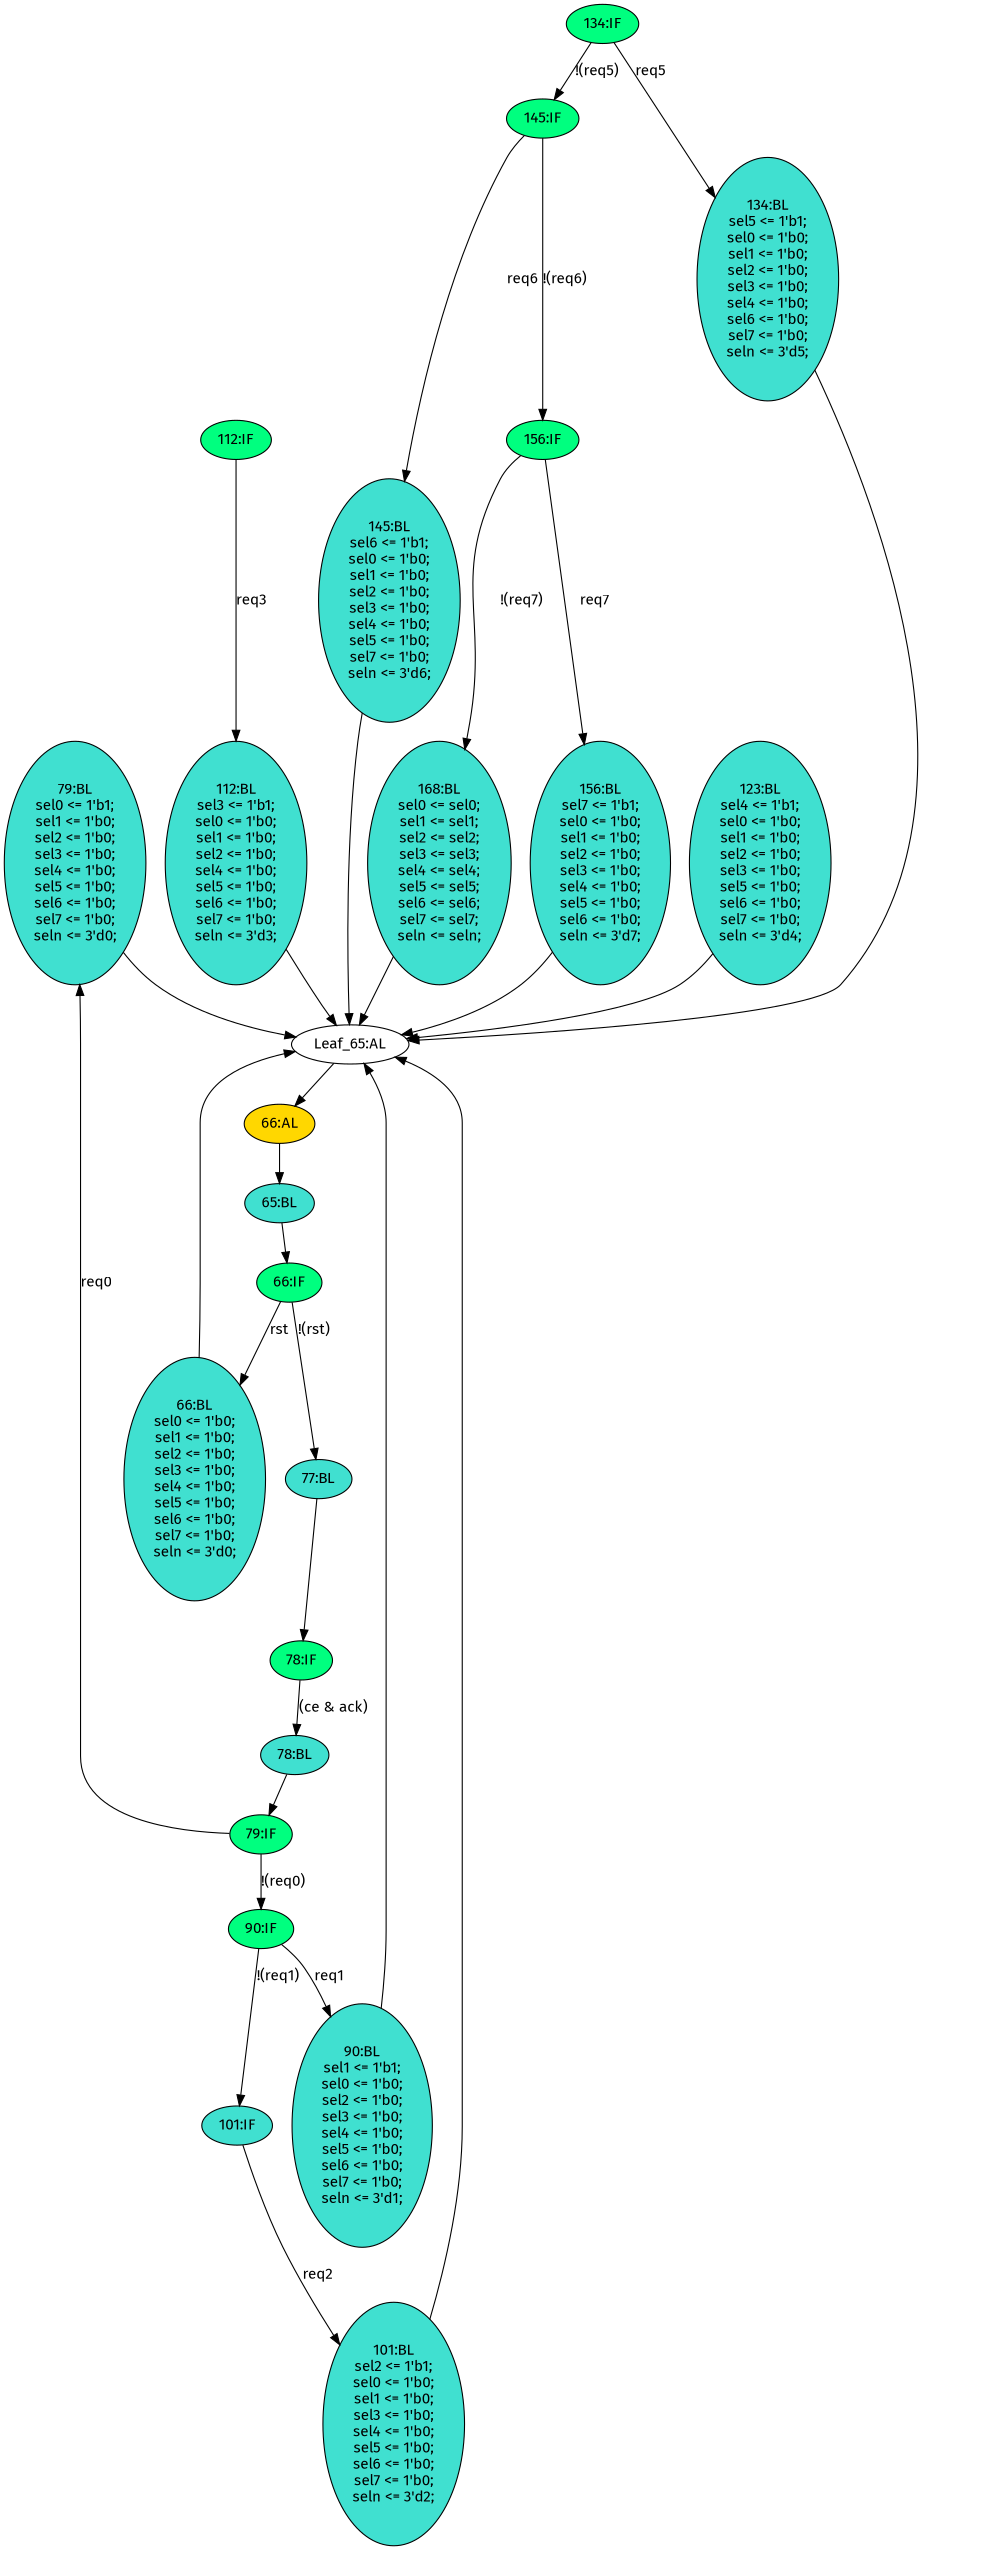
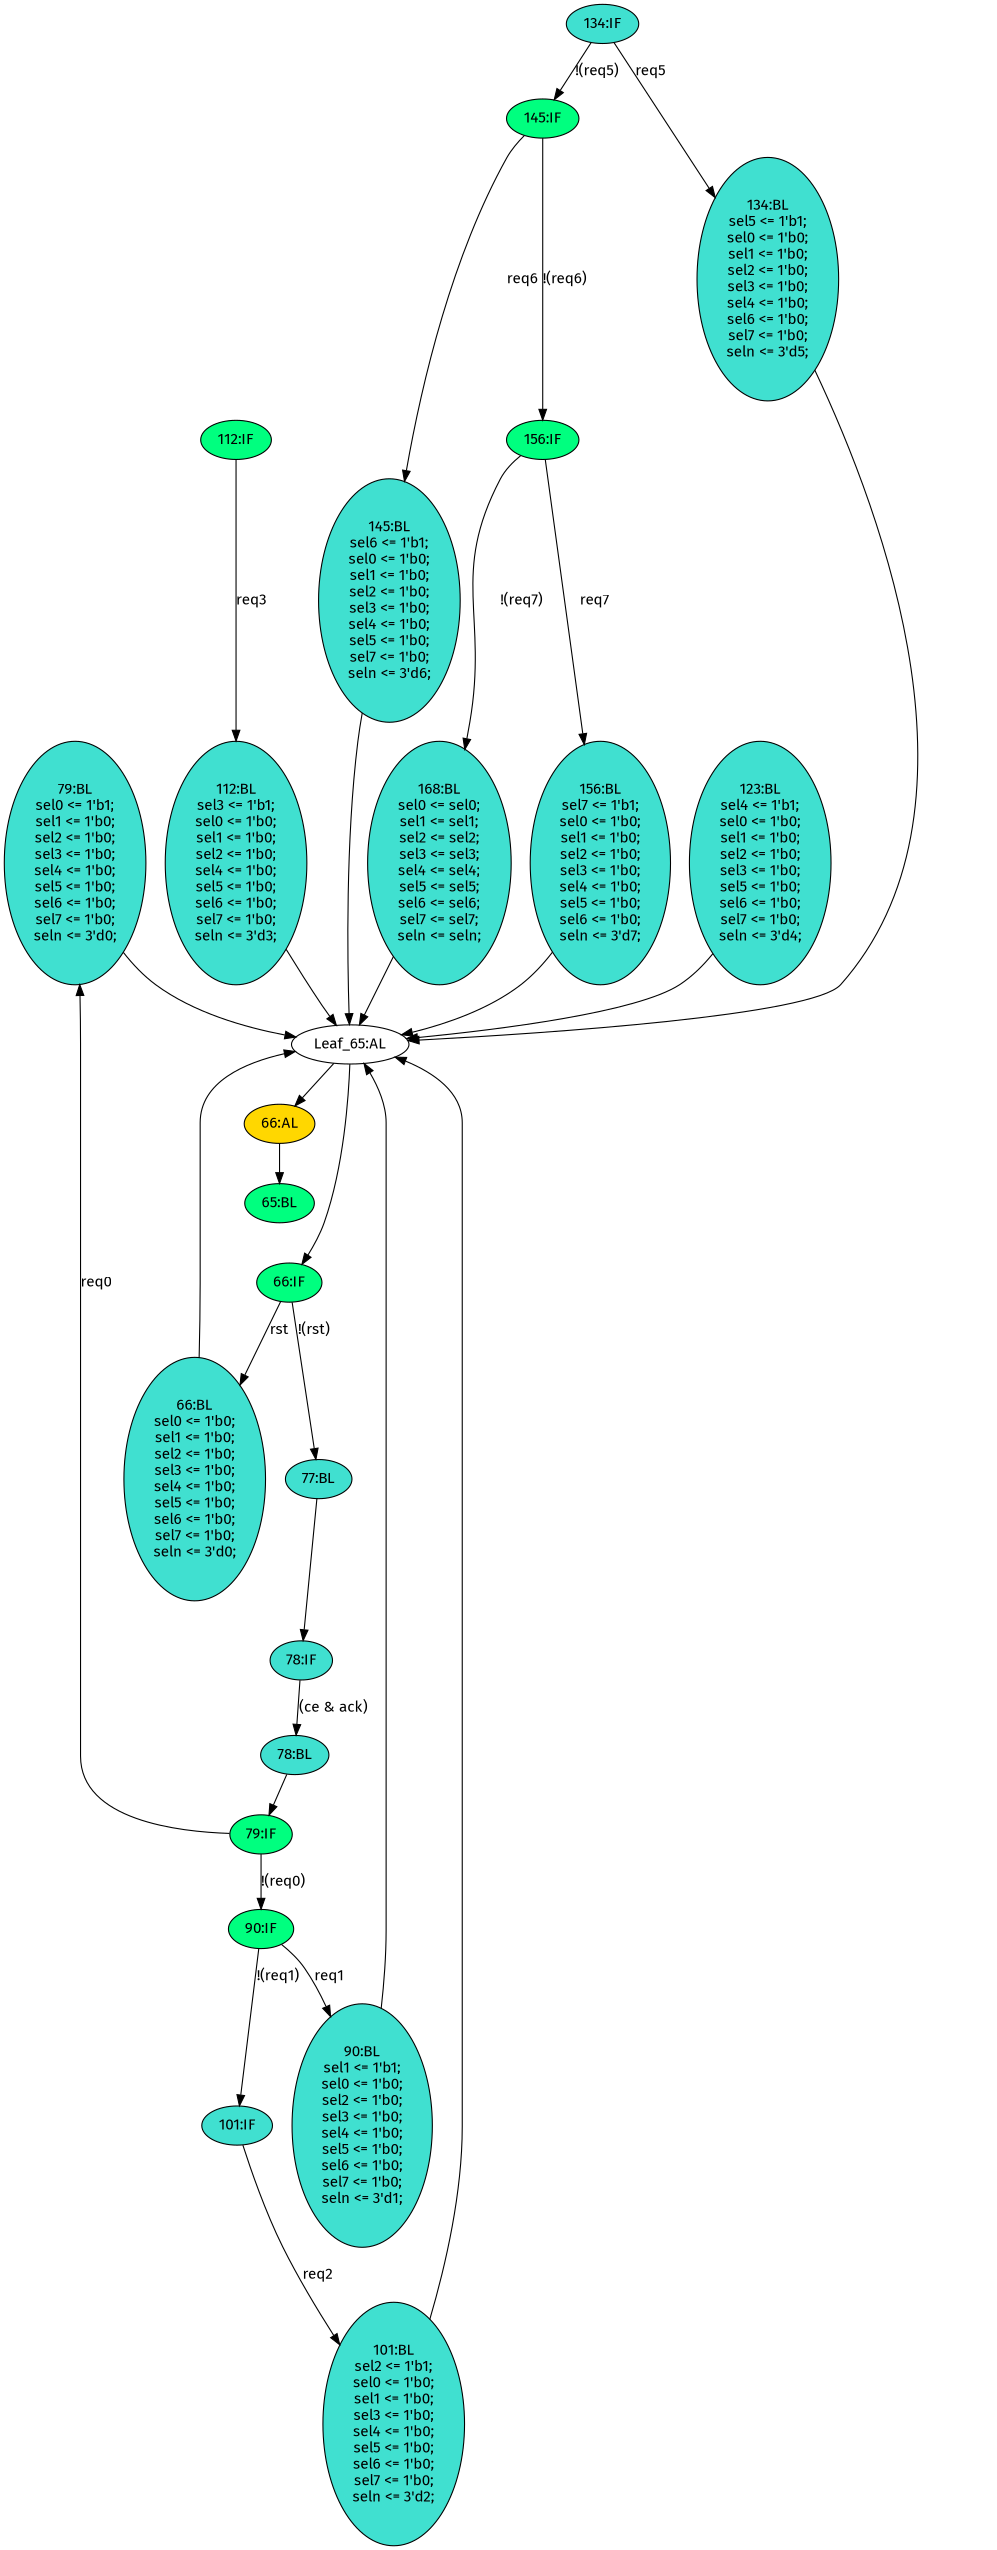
(603, 24) -> (603, 24)
(280, 1203) -> (280, 1203)
(284, 1237) -> (340, 1162)
(301, 1660) -> (301, 1660)
